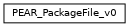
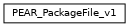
(65, 13) -> (65, 13)
